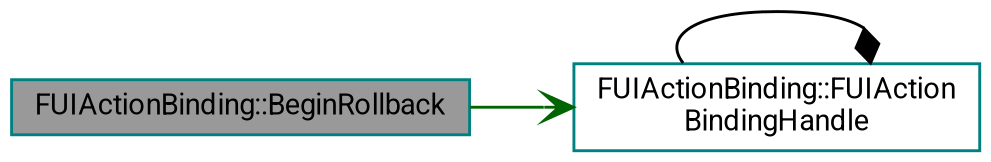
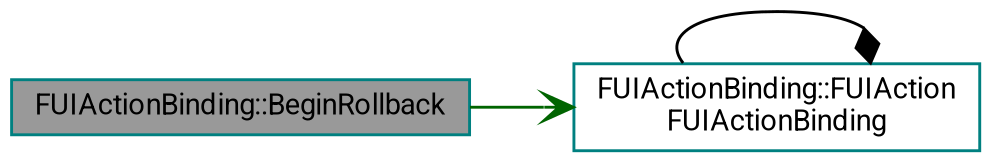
(777, 107) -> (777, 107)
